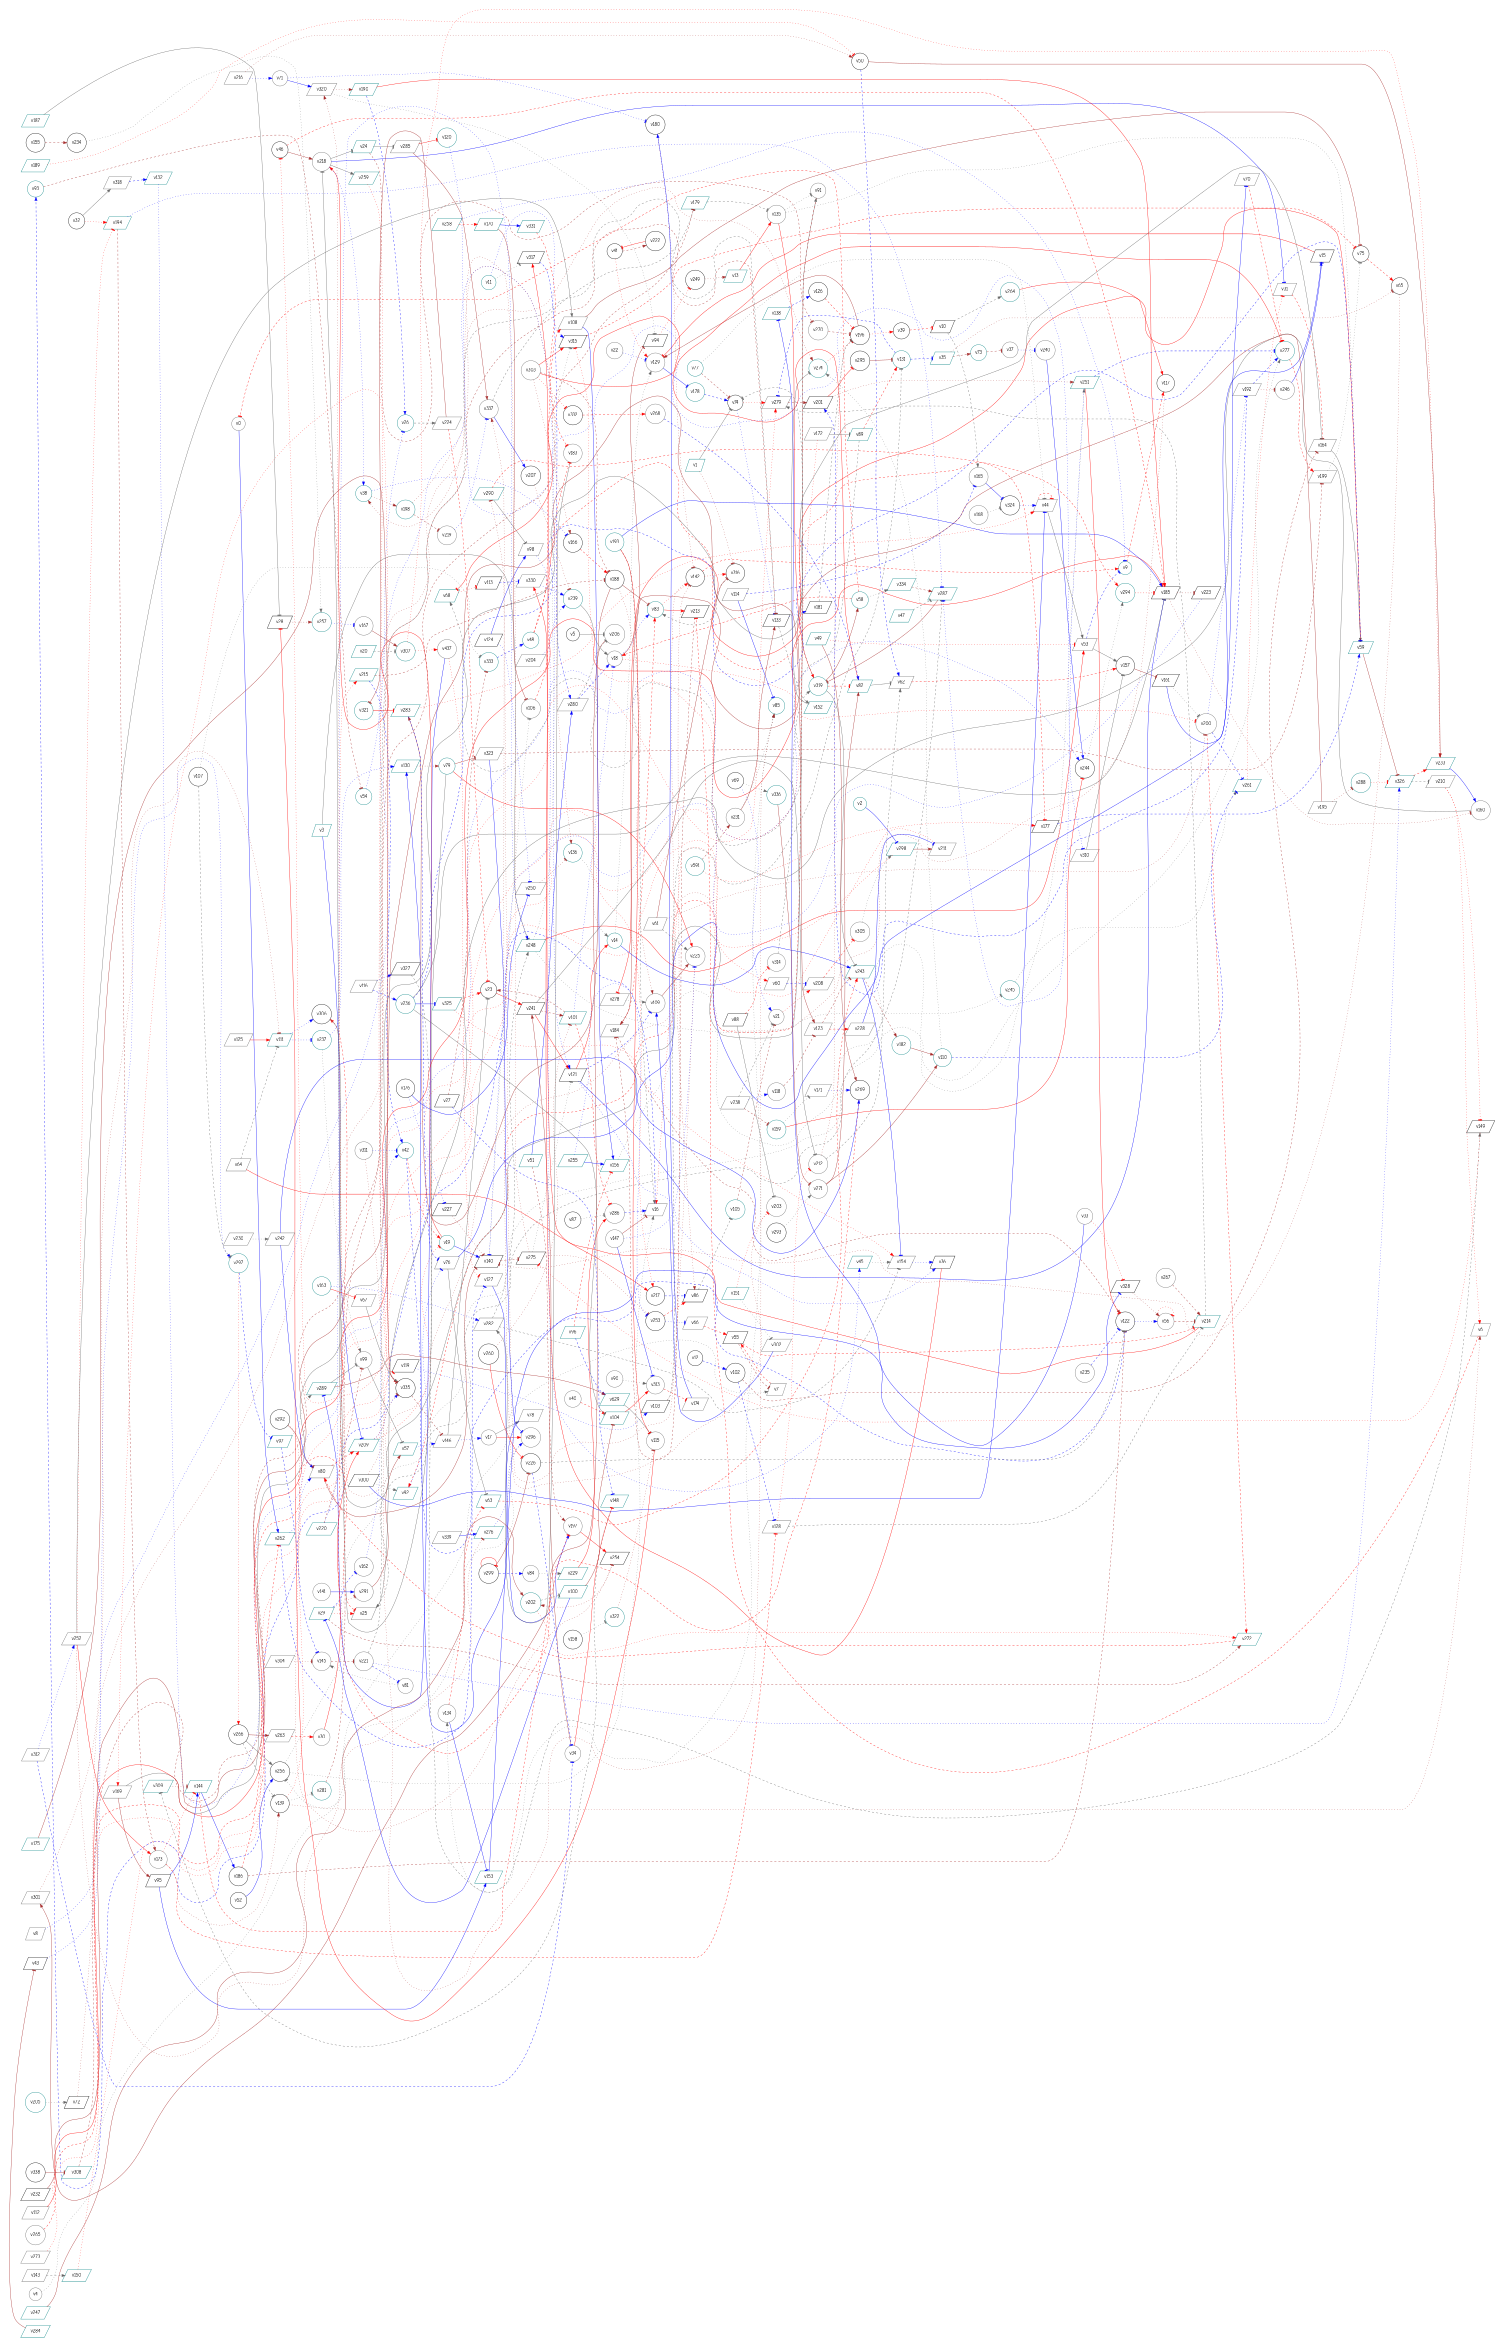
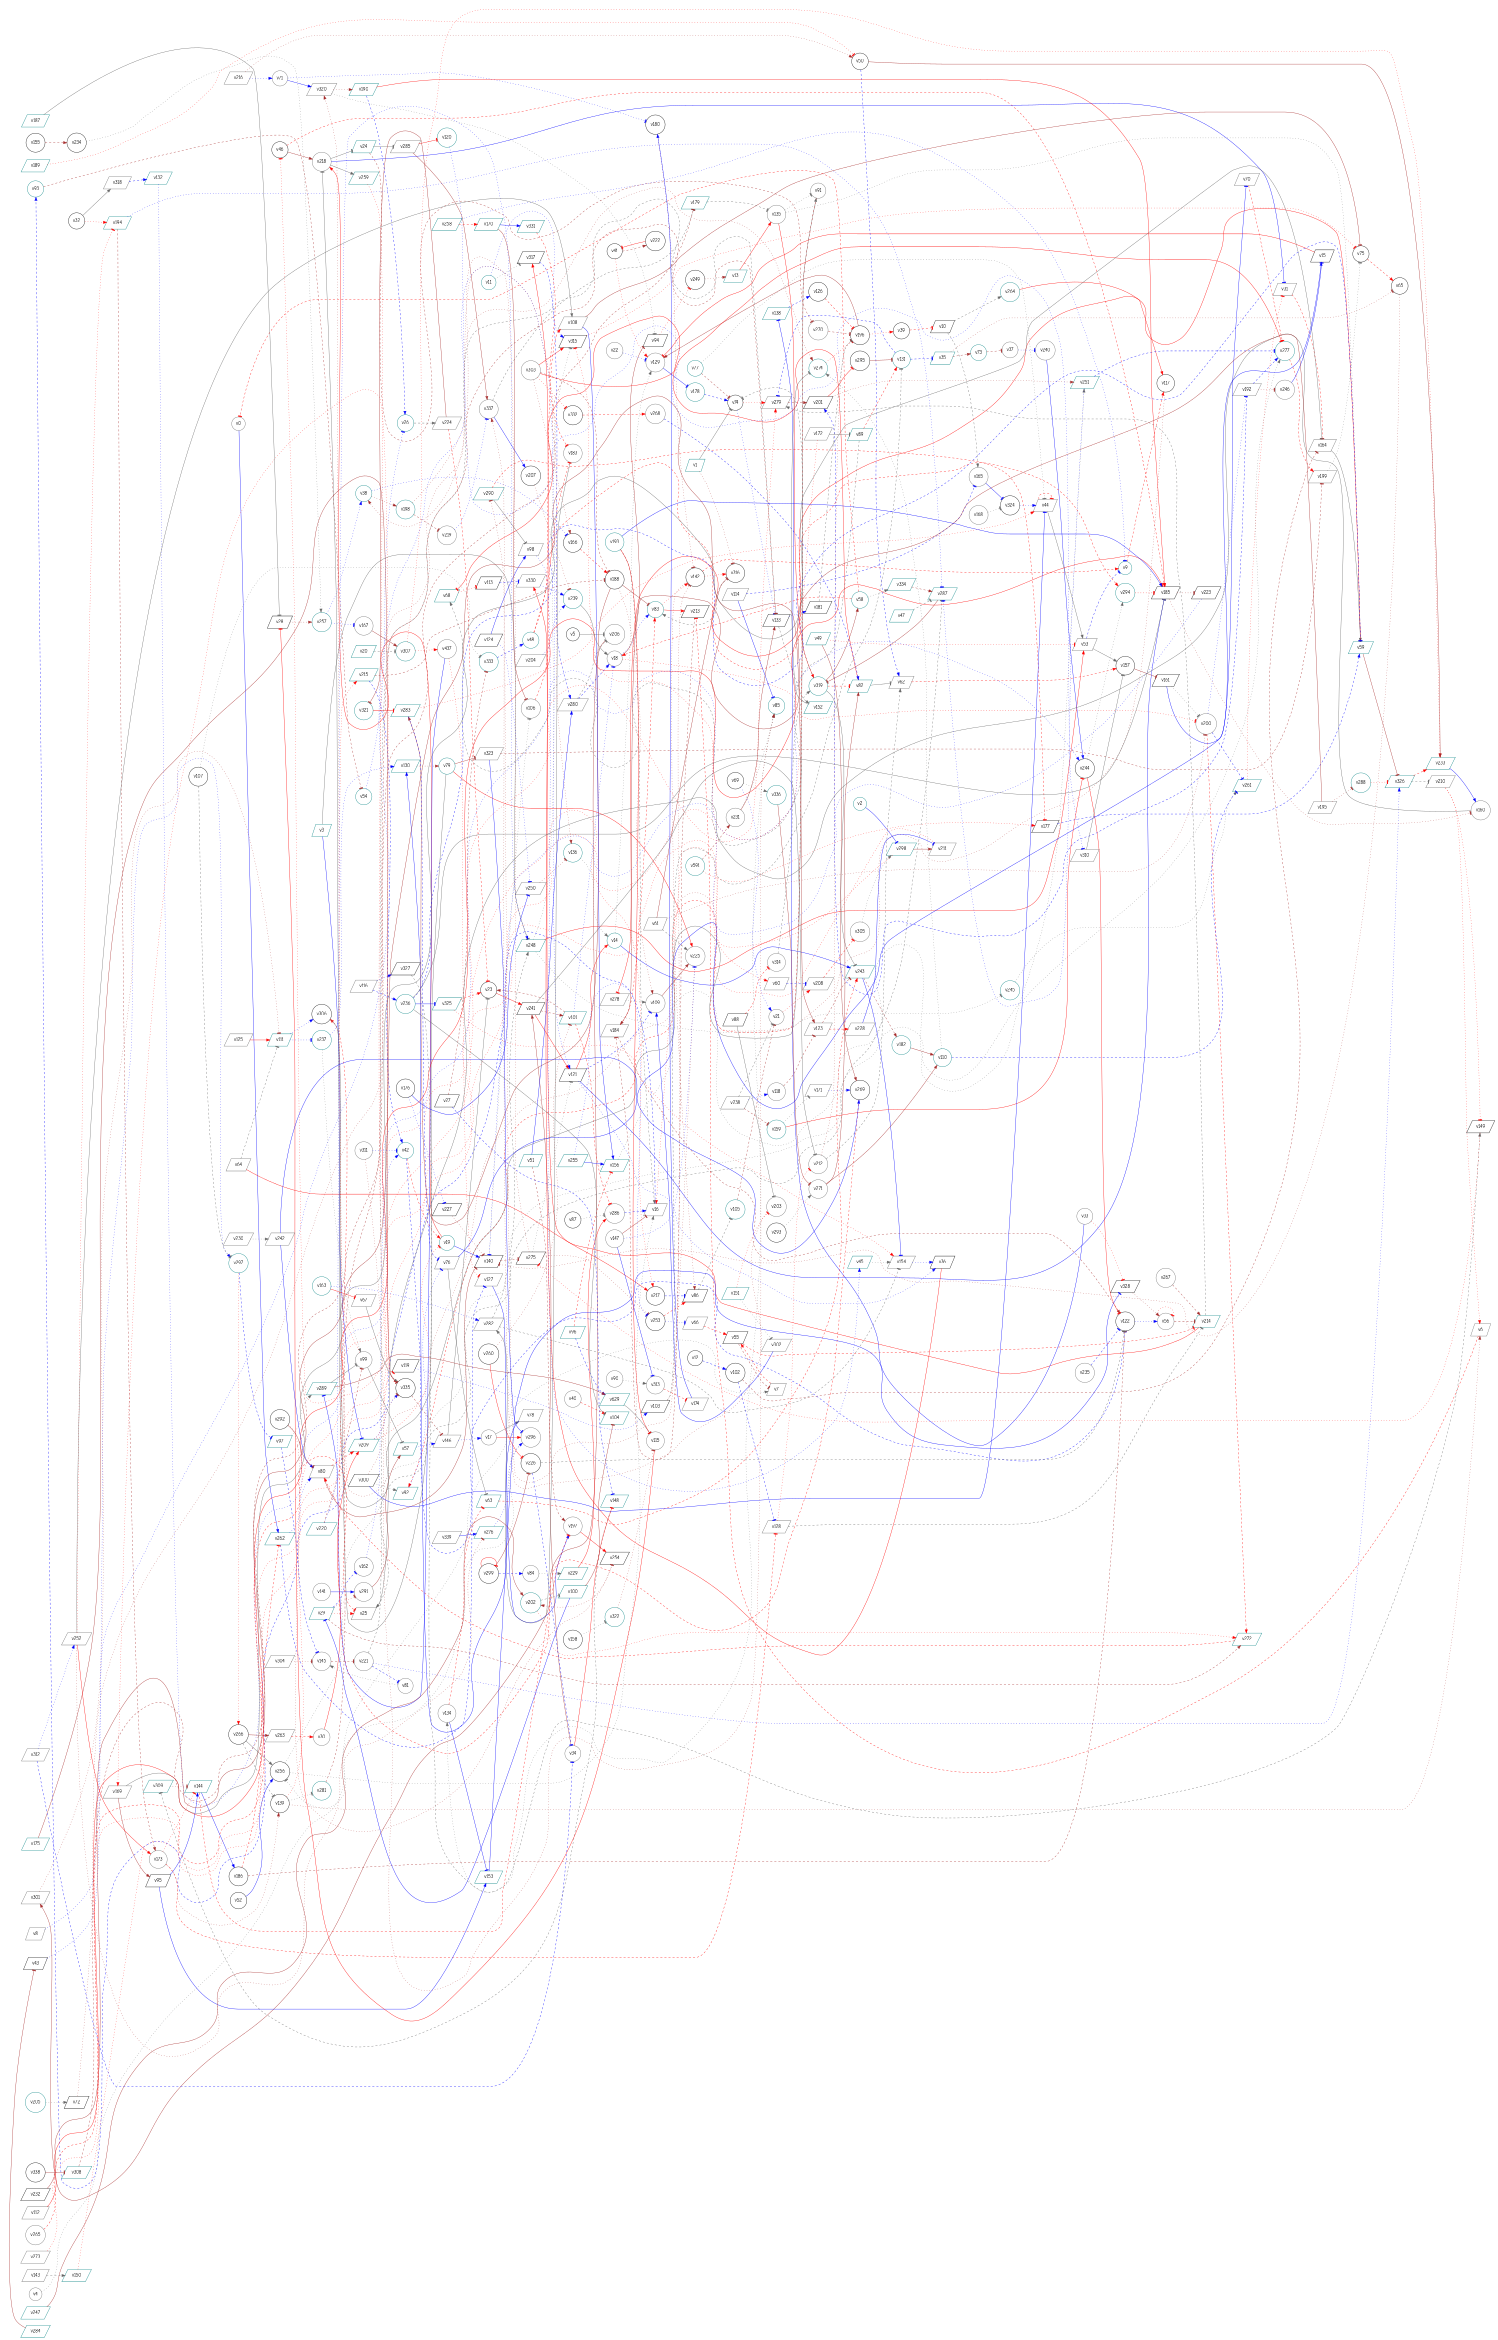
(961, 210) -> (961, 210)
(359, 322) -> (346, 560)
(1099, 851) -> (1102, 1046)
(633, 1406) -> none
